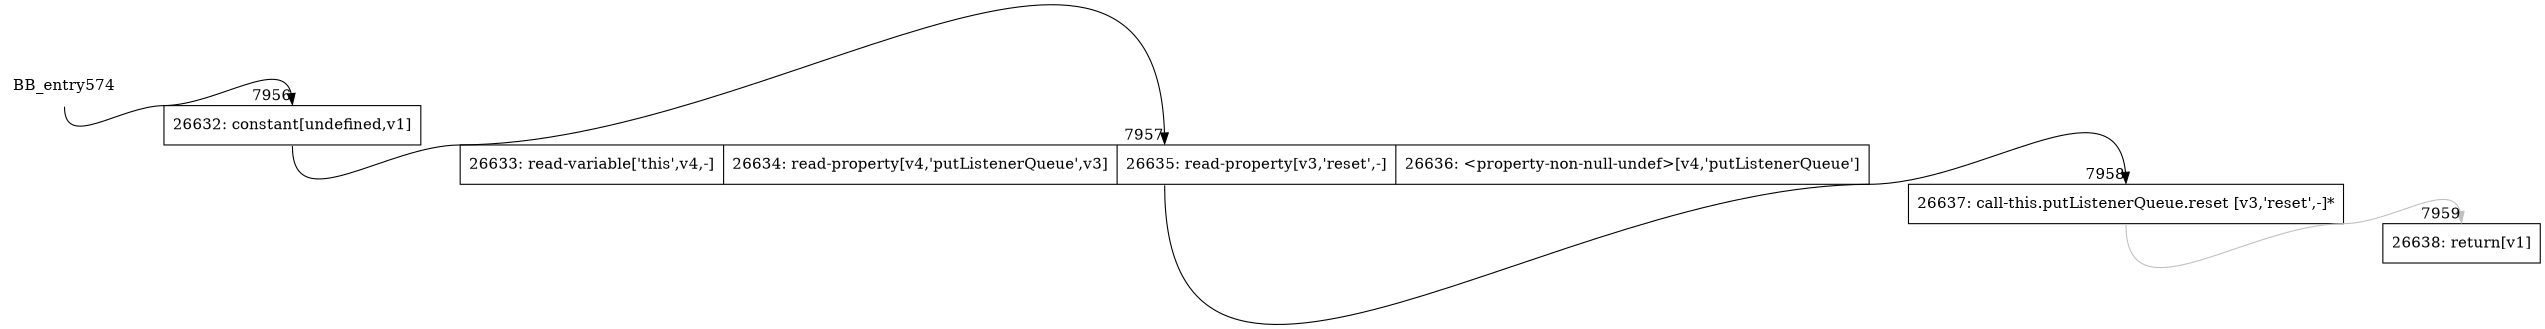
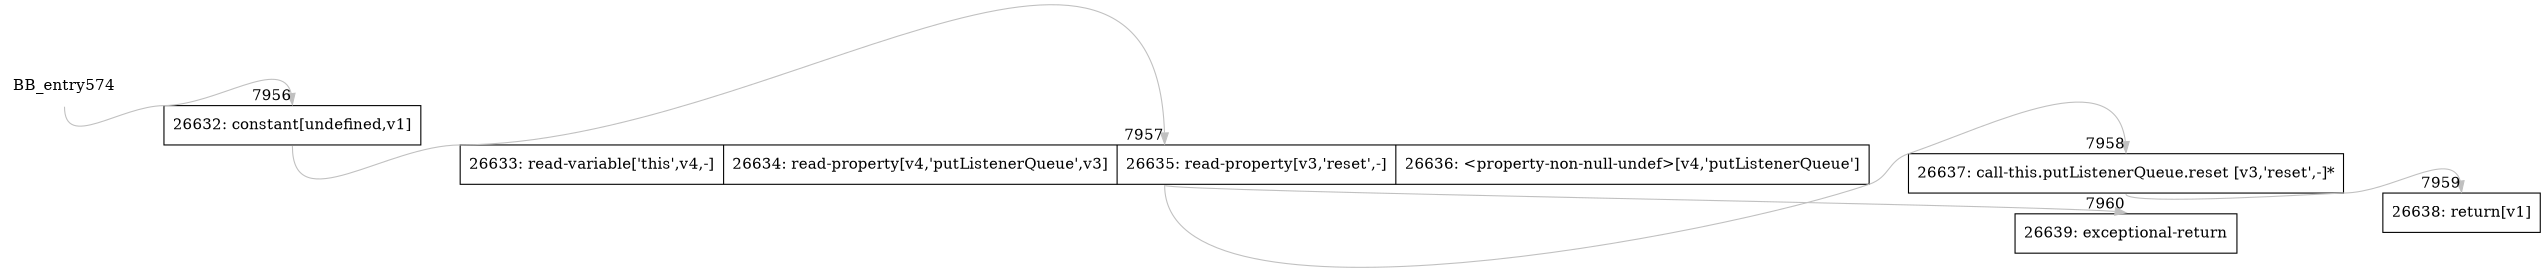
(757, 82) -> (757, 82)
(175, 104) -> (175, 104)
none -> (2126, 233)
(1611, 234) -> (1650, 236)
